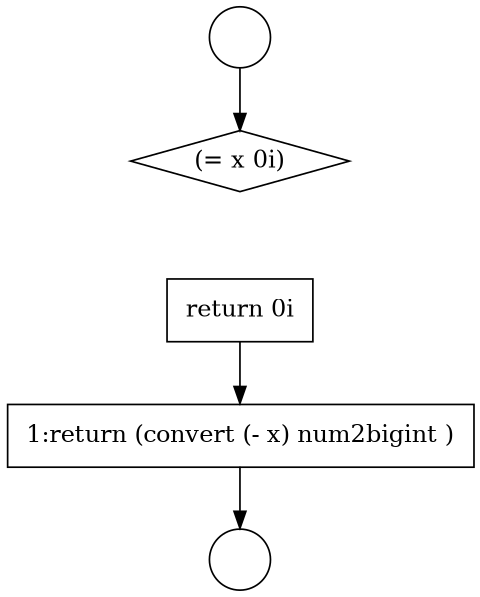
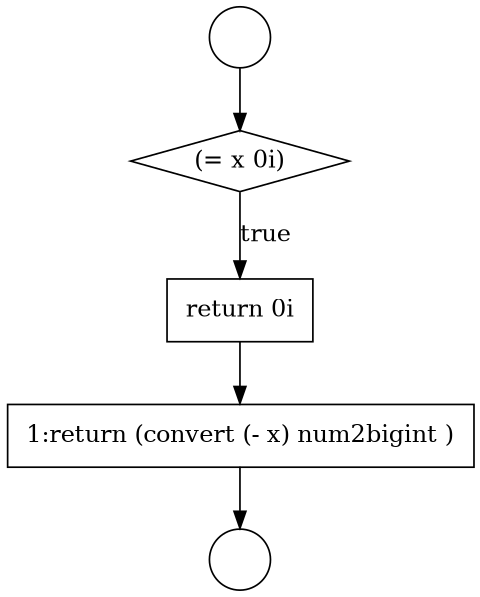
none -> (240, 227)
